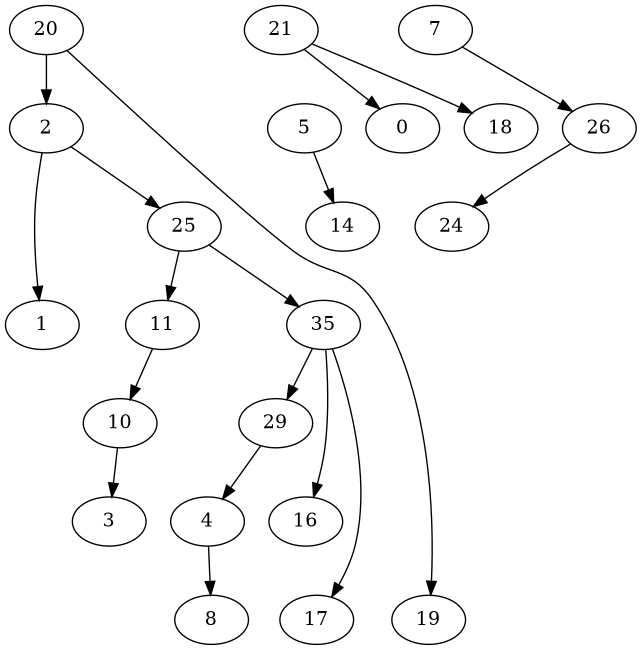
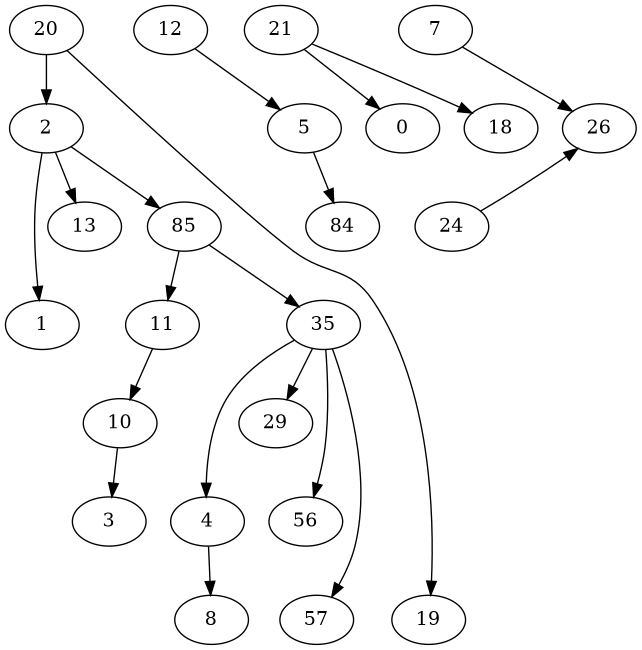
none -> (171, 30)
(527, 171) -> (524, 185)
none -> (85, 227)
(184, 227) -> (184, 227)
(343, 227) -> (343, 227)
(246, 467) -> (227, 397)
(306, 522) -> (306, 522)
(317, 620) -> (317, 620)
